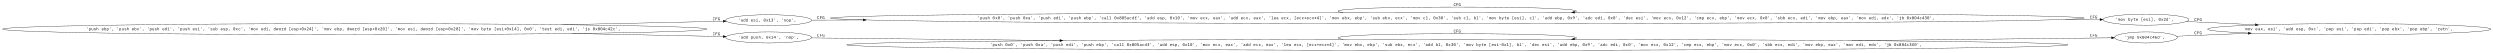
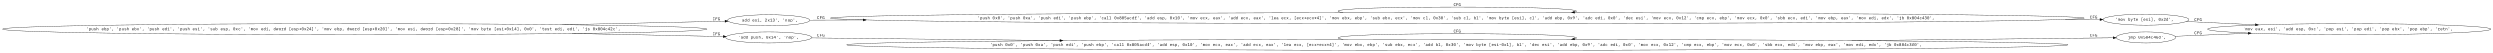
(769, 20) -> (769, 20)
(2146, 37) -> (2146, 37)
